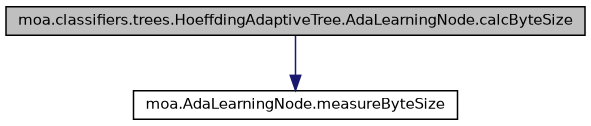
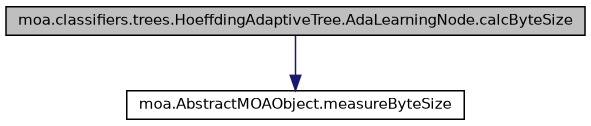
(296, 105) -> (296, 105)
